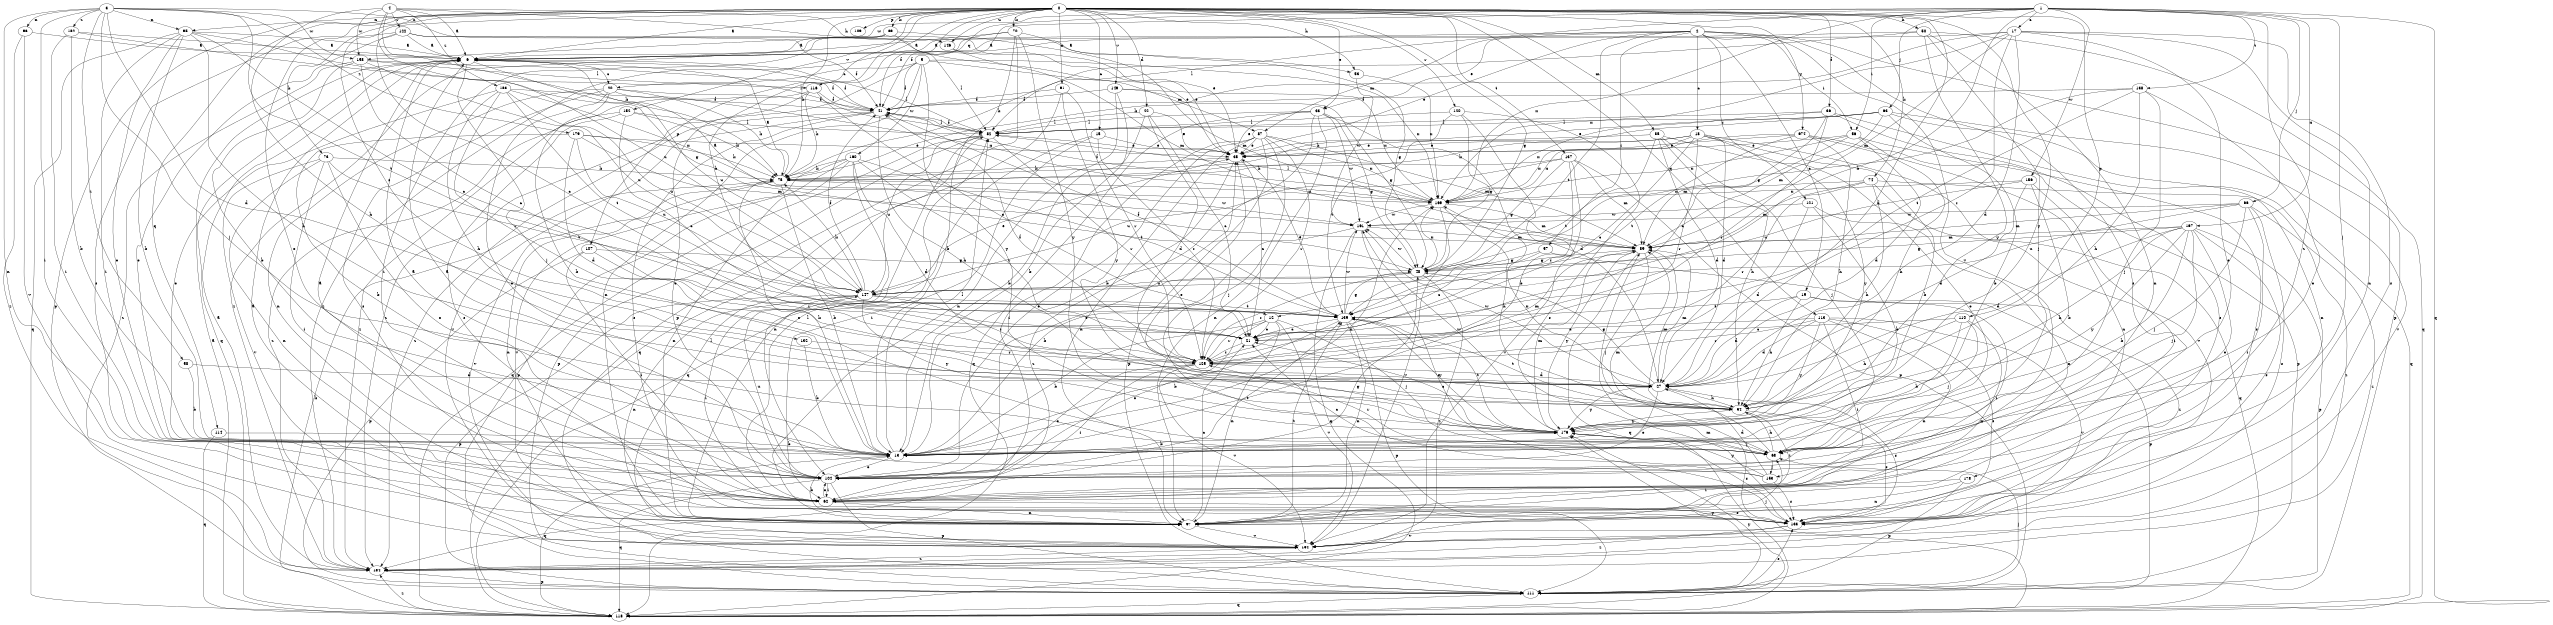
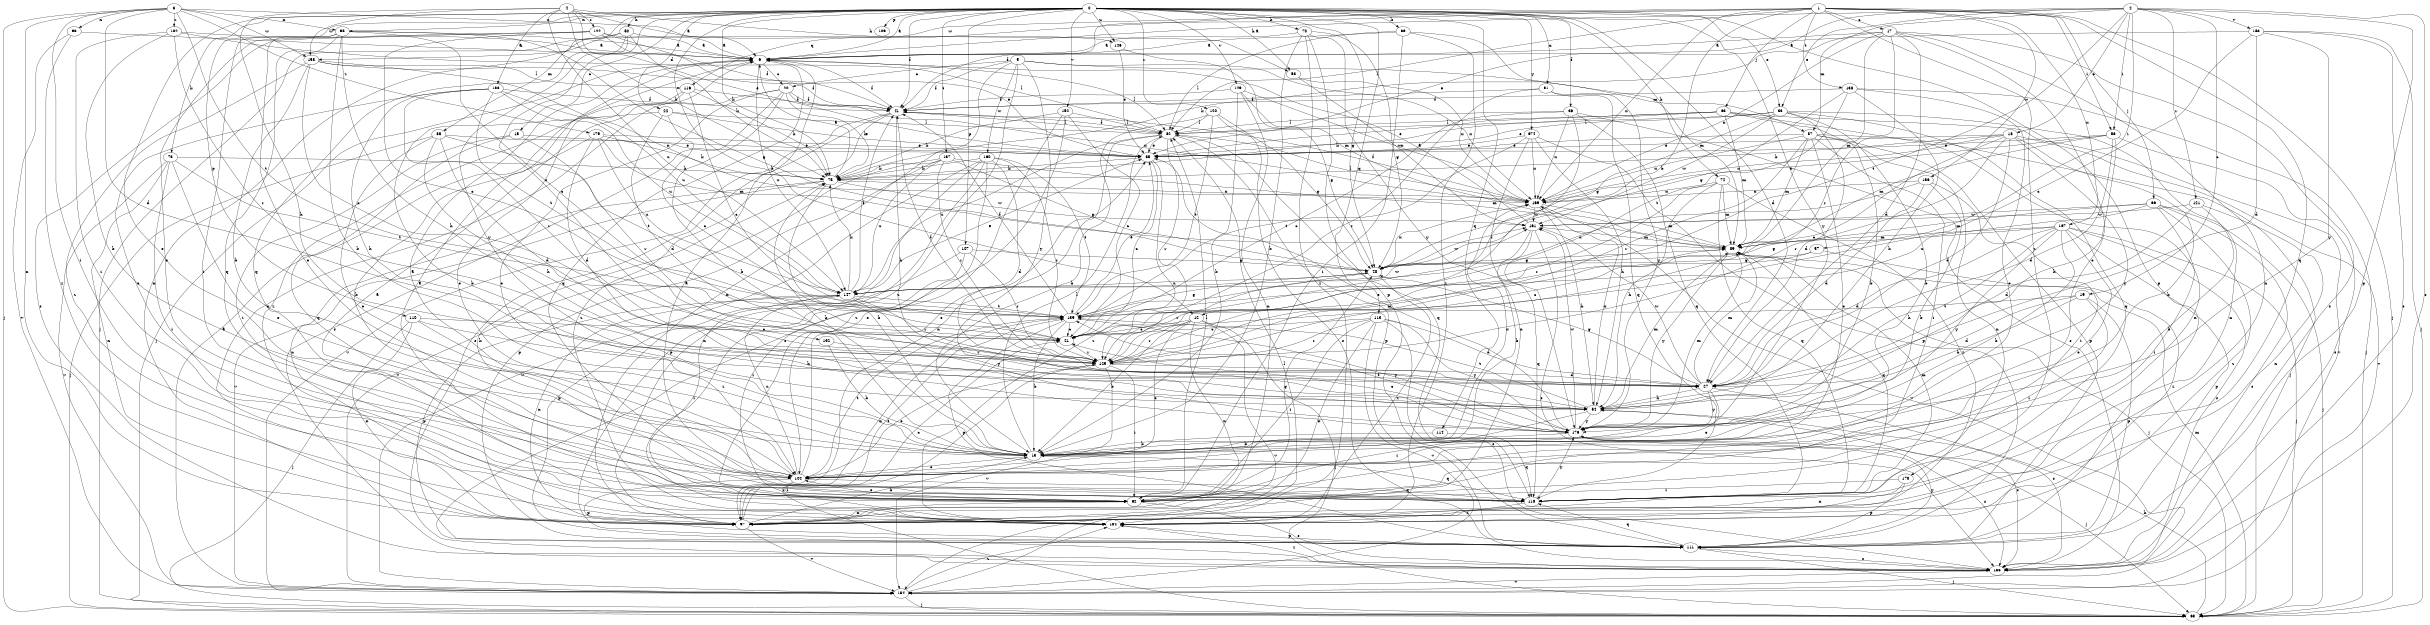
none -> (572, 311)
(186, 364) -> none
(1917, 387) -> (723, 387)
(1772, 467) -> (2423, 366)
